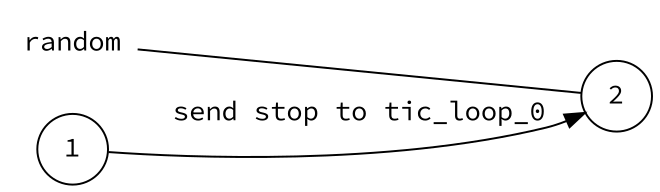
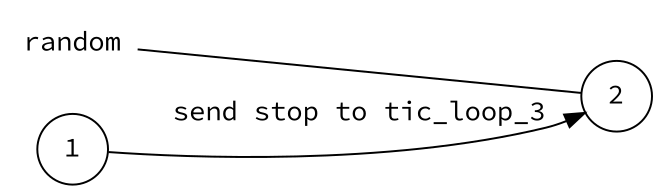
(359, 113) -> (359, 113)
